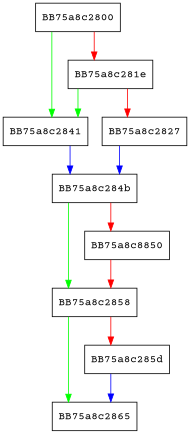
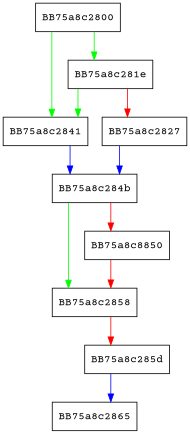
(94, 42) -> (94, 42)
(68, 356) -> none
